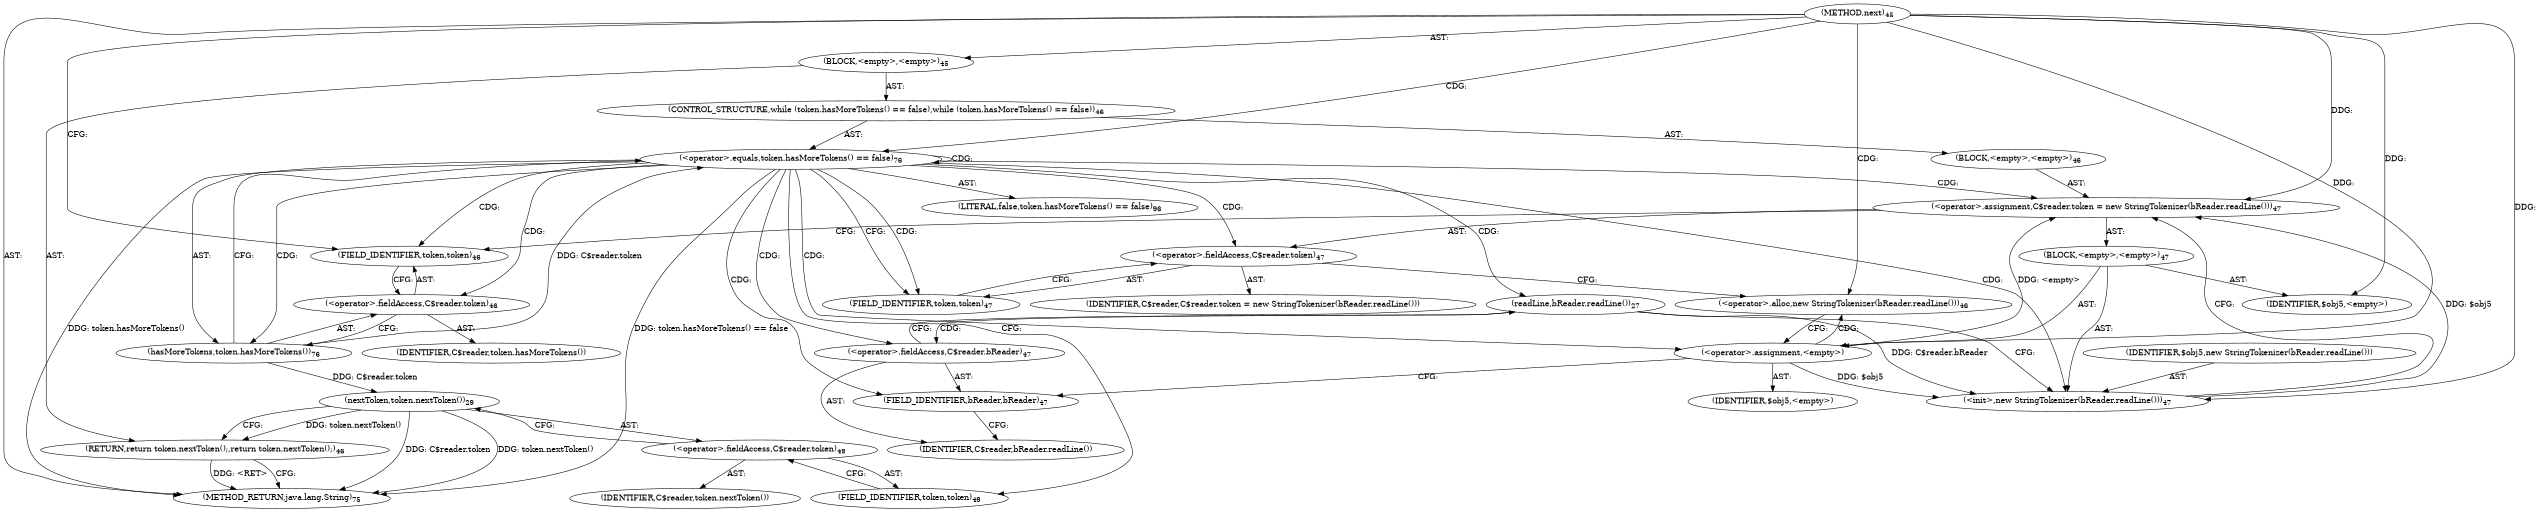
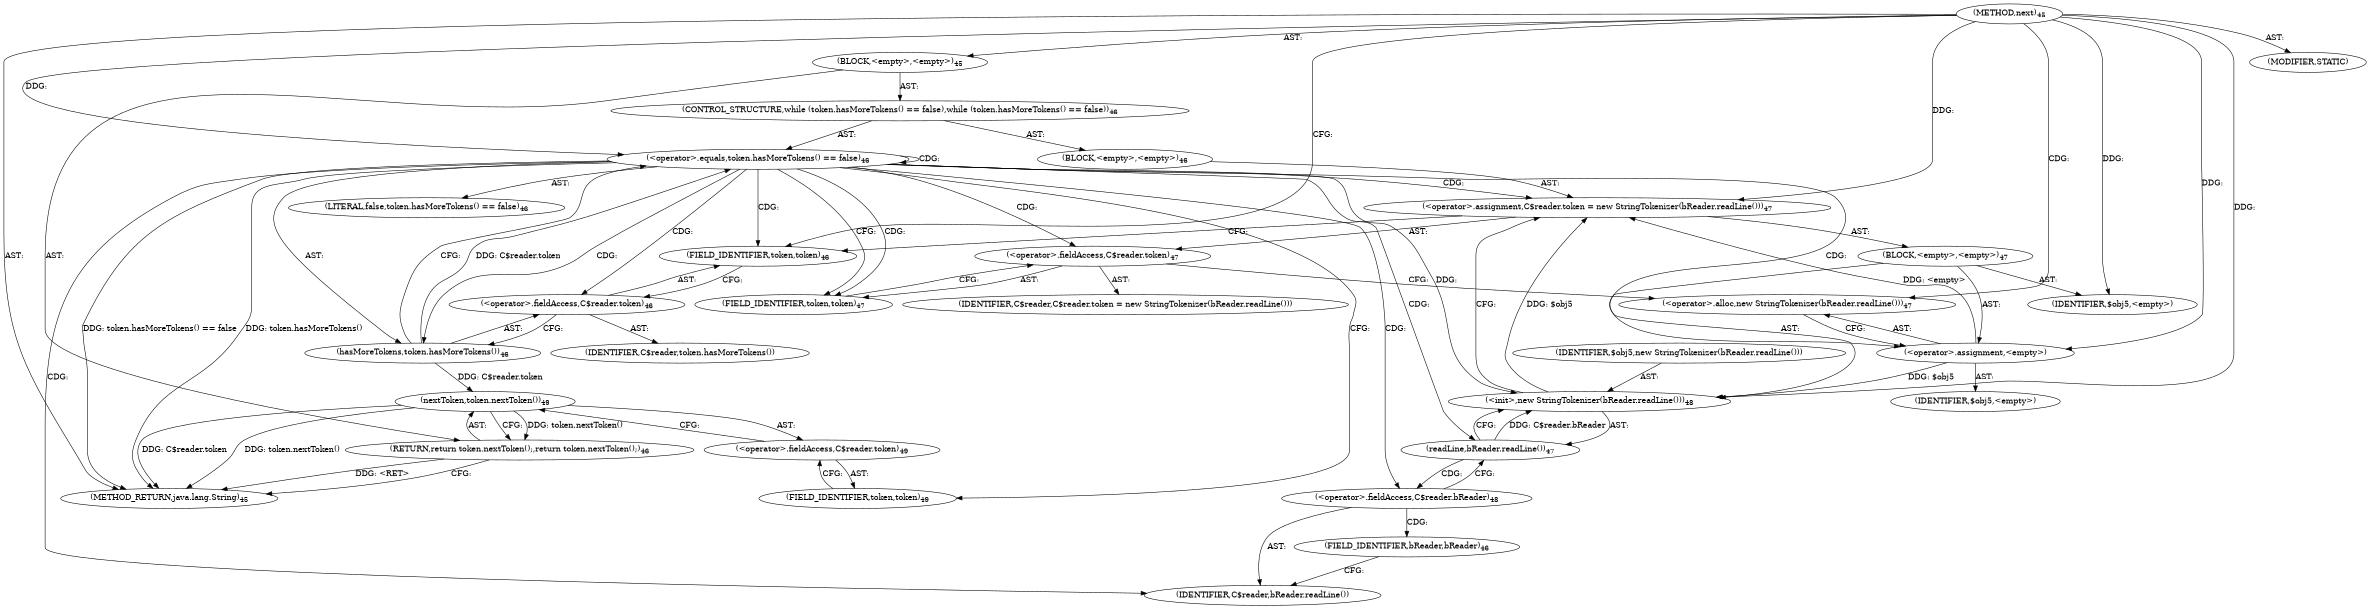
none -> (2308, 62)
(1458, 87) -> (38, 87)
(898, 158) -> (865, 158)
(1157, 207) -> (524, 207)
(1994, 280) -> (1448, 280)
(1635, 304) -> (1550, 449)
(1964, 304) -> (1908, 304)
(750, 308) -> (171, 565)
(1850, 329) -> (1904, 329)
(316, 352) -> (505, 352)
(1027, 352) -> (1494, 498)
(965, 377) -> (1419, 523)
(1376, 377) -> none
(470, 401) -> (546, 401)
(1044, 401) -> (1485, 546)
(2167, 401) -> (1689, 401)
none -> (469, 430)
none -> (1600, 435)
(356, 498) -> (244, 498)
(685, 498) -> none
